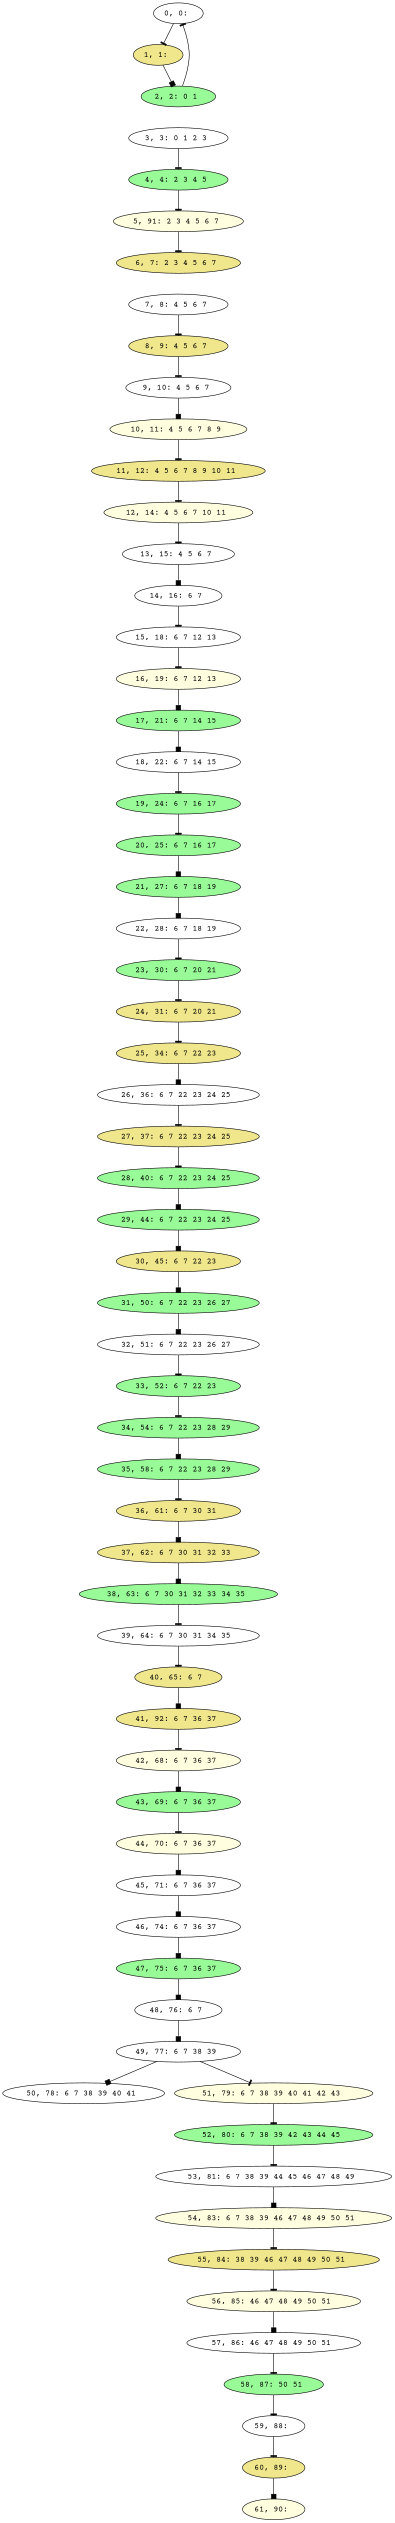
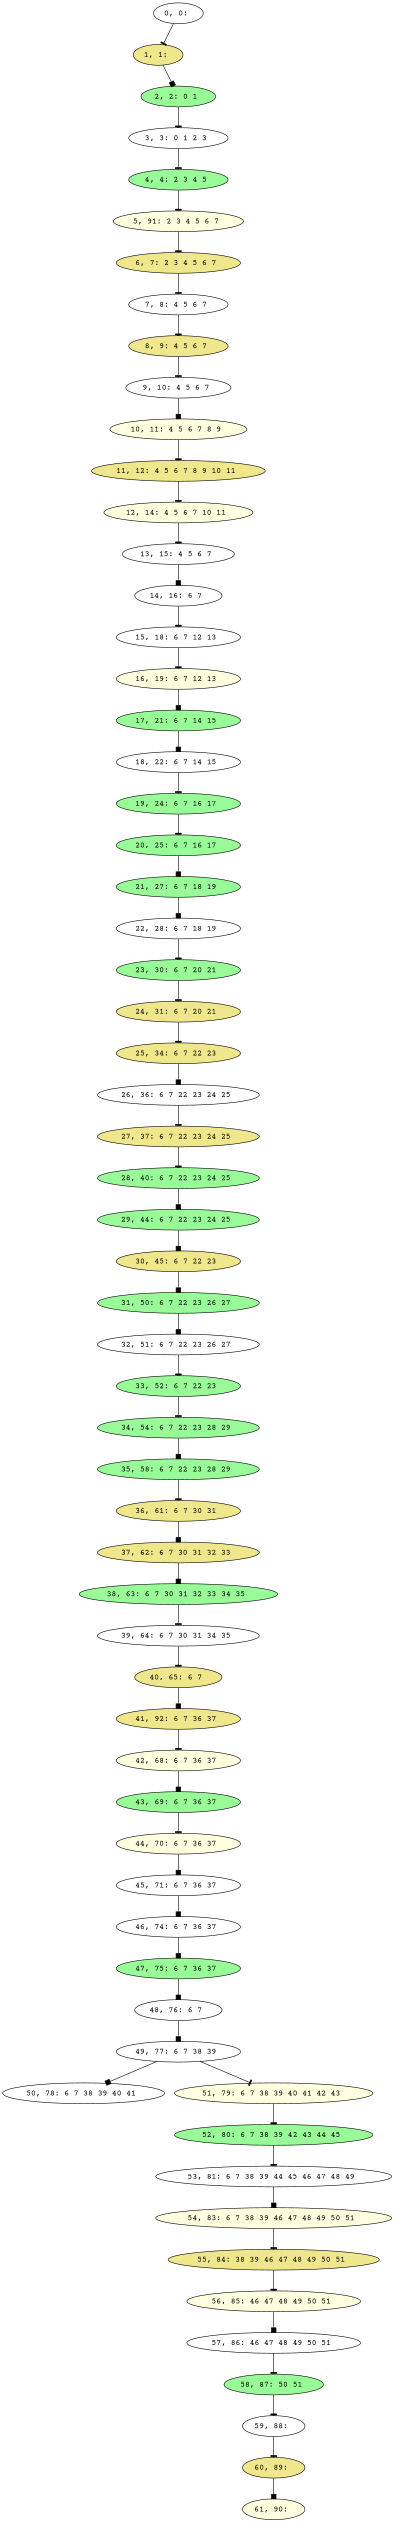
(189, 56) -> (178, 116)
none -> (178, 282)
